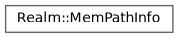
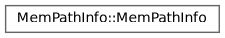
(89, 19) -> (112, 19)
